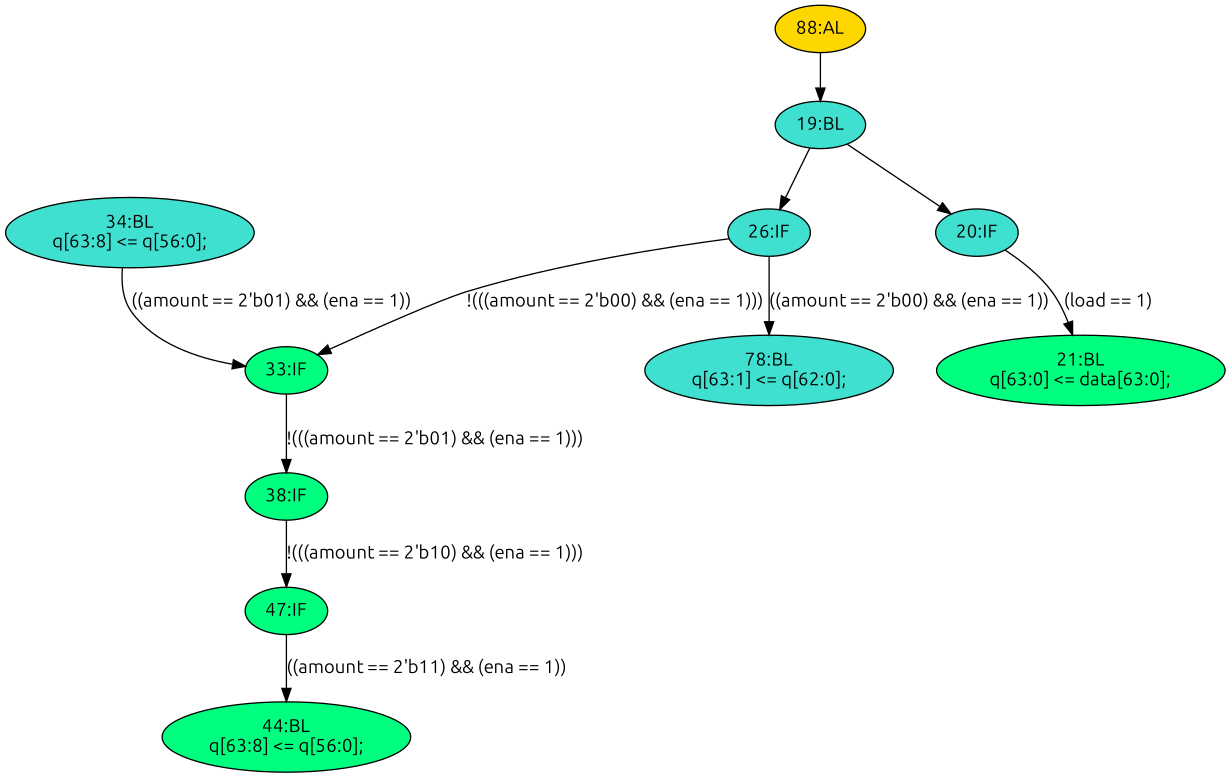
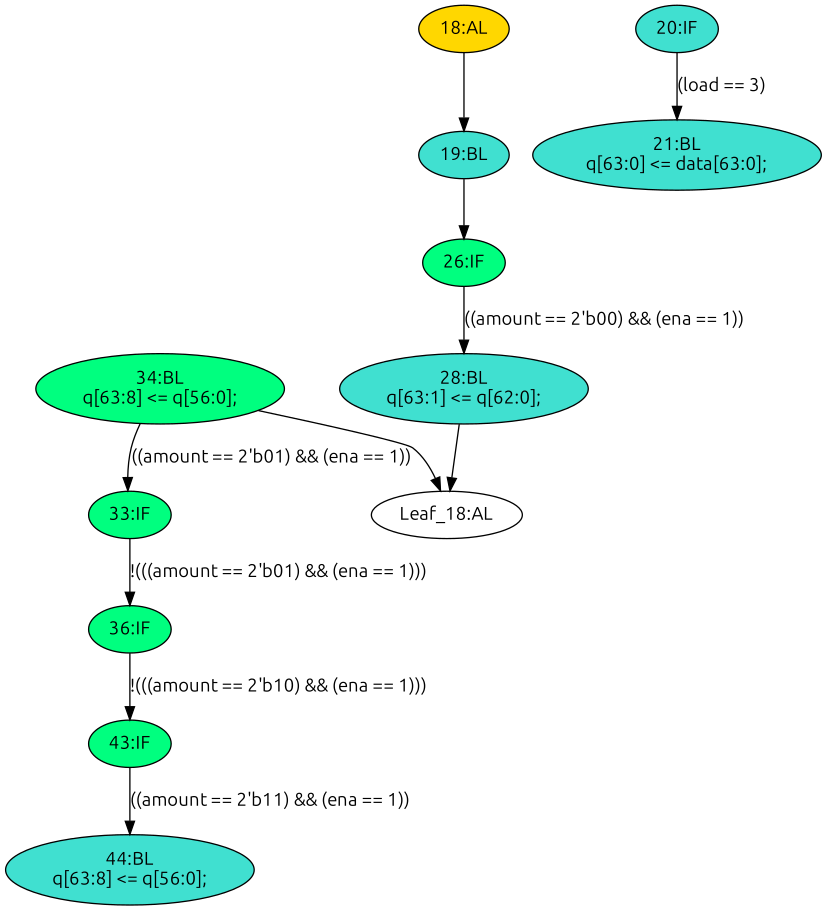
(820, 29) -> (464, 29)
(894, 175) -> none
(130, 233) -> (160, 389)
(769, 233) -> (464, 263)
(525, 276) -> none
(1108, 302) -> (722, 86)
(769, 370) -> (464, 389)
(1081, 370) -> (677, 155)
(286, 496) -> (130, 629)
none -> (447, 515)
(286, 611) -> (130, 744)
(286, 737) -> (130, 870)
